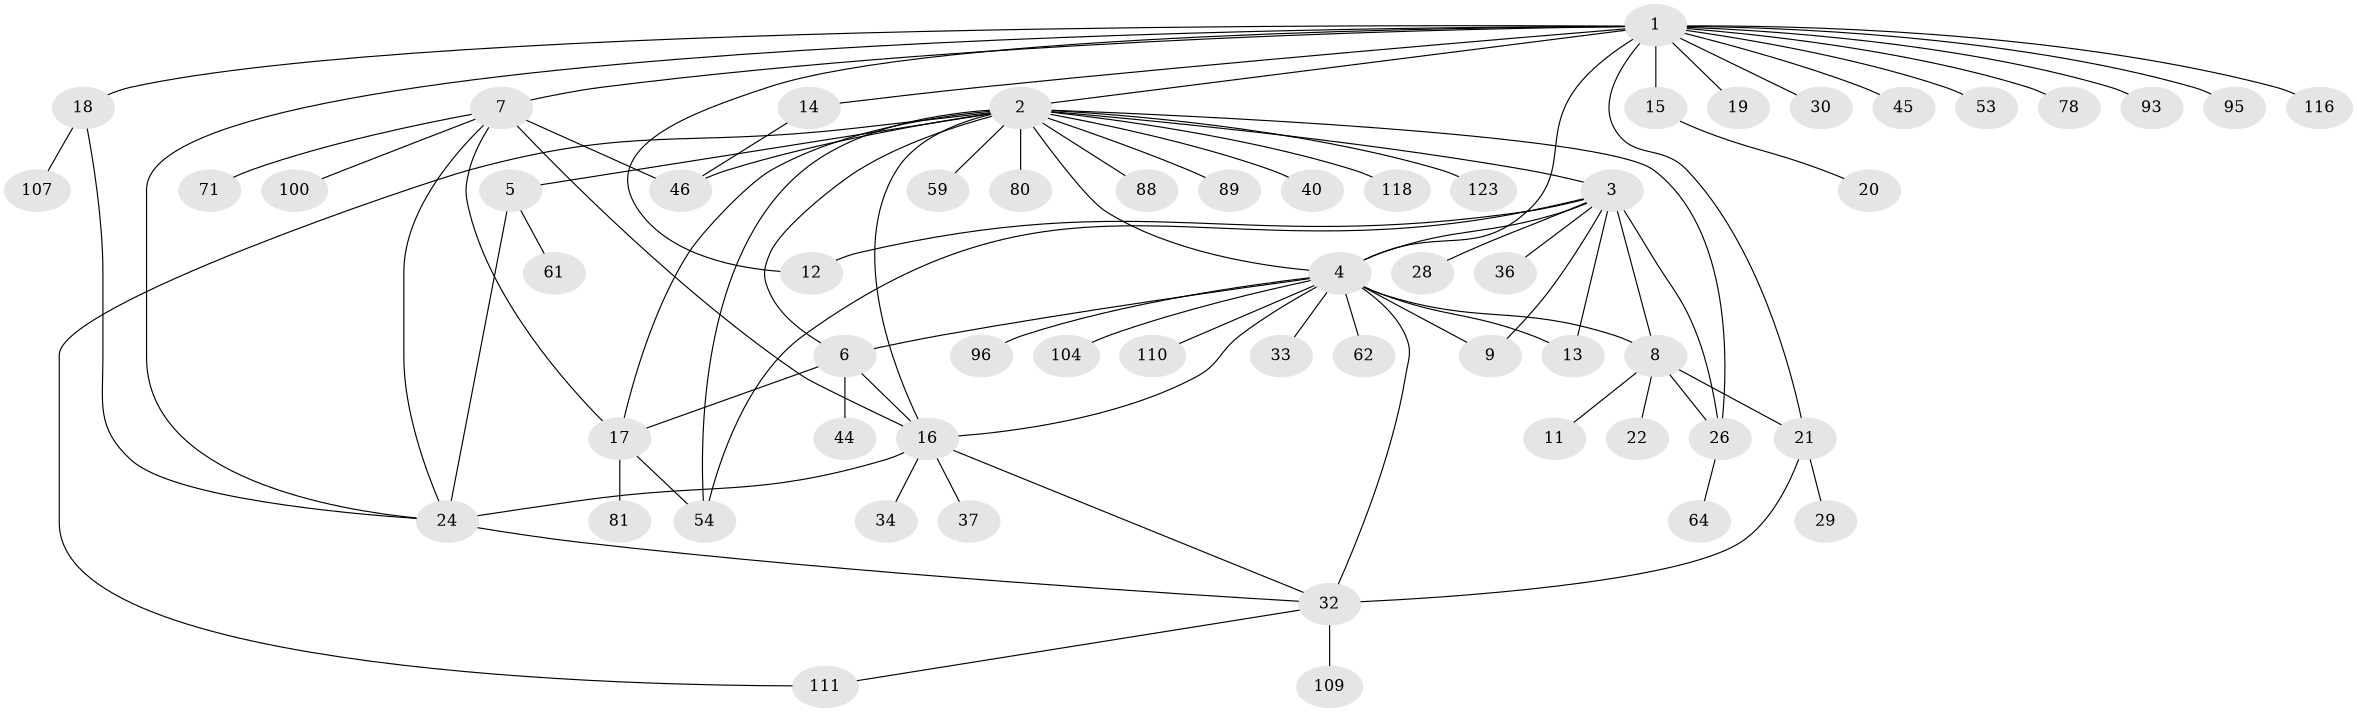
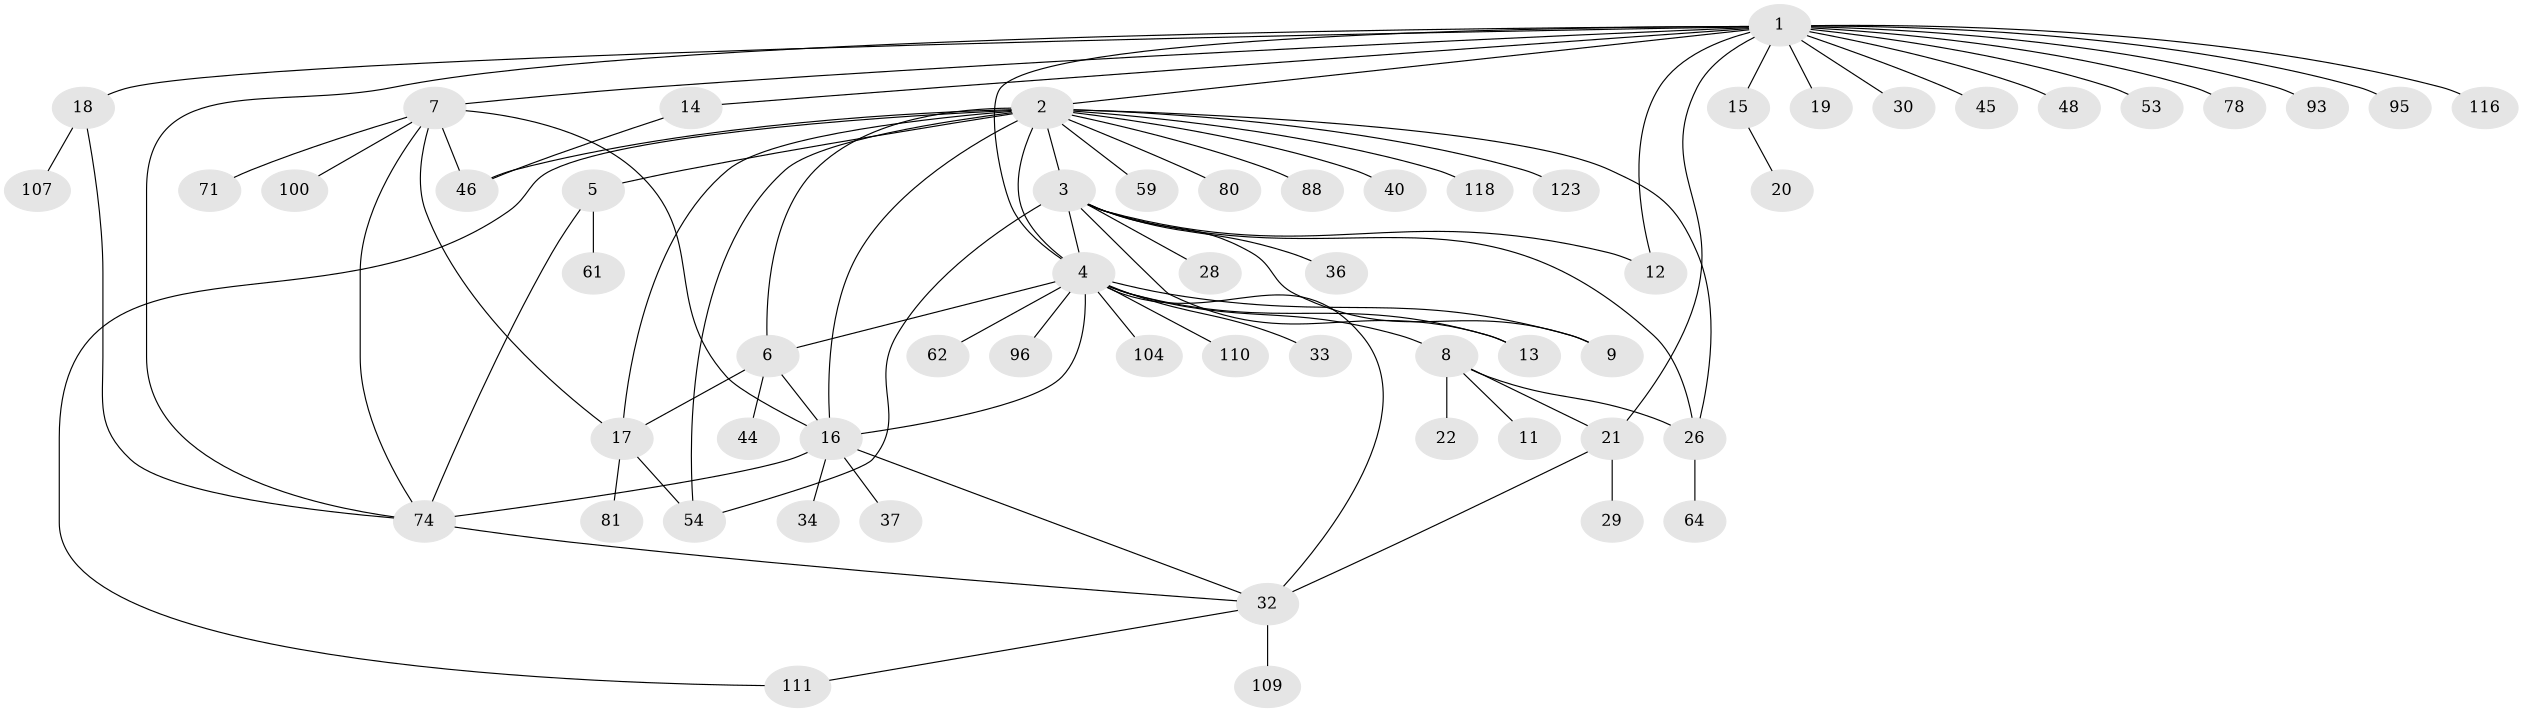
none -> (2069, 108)
(1230, 191) -> none
(1634, 273) -> none
(447, 521) -> (425, 521)
